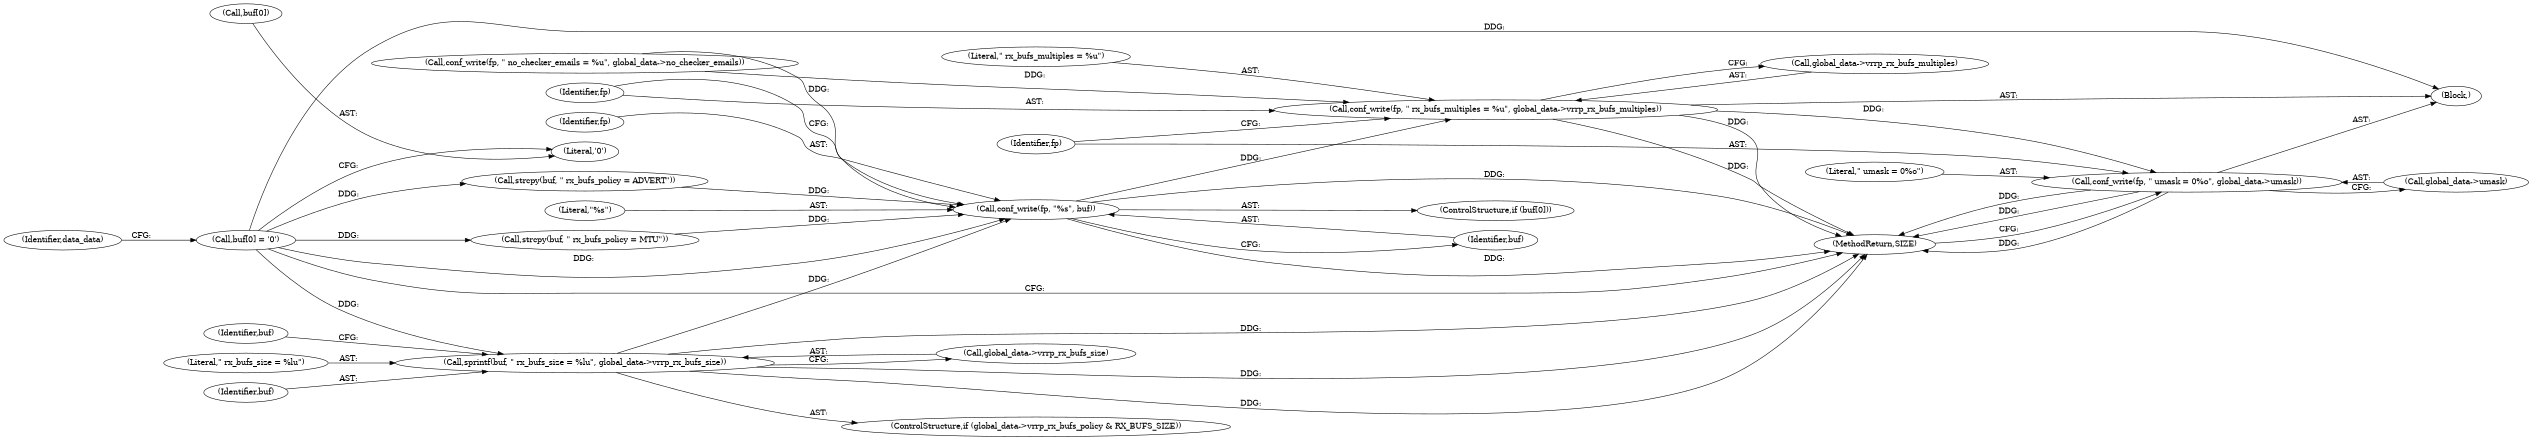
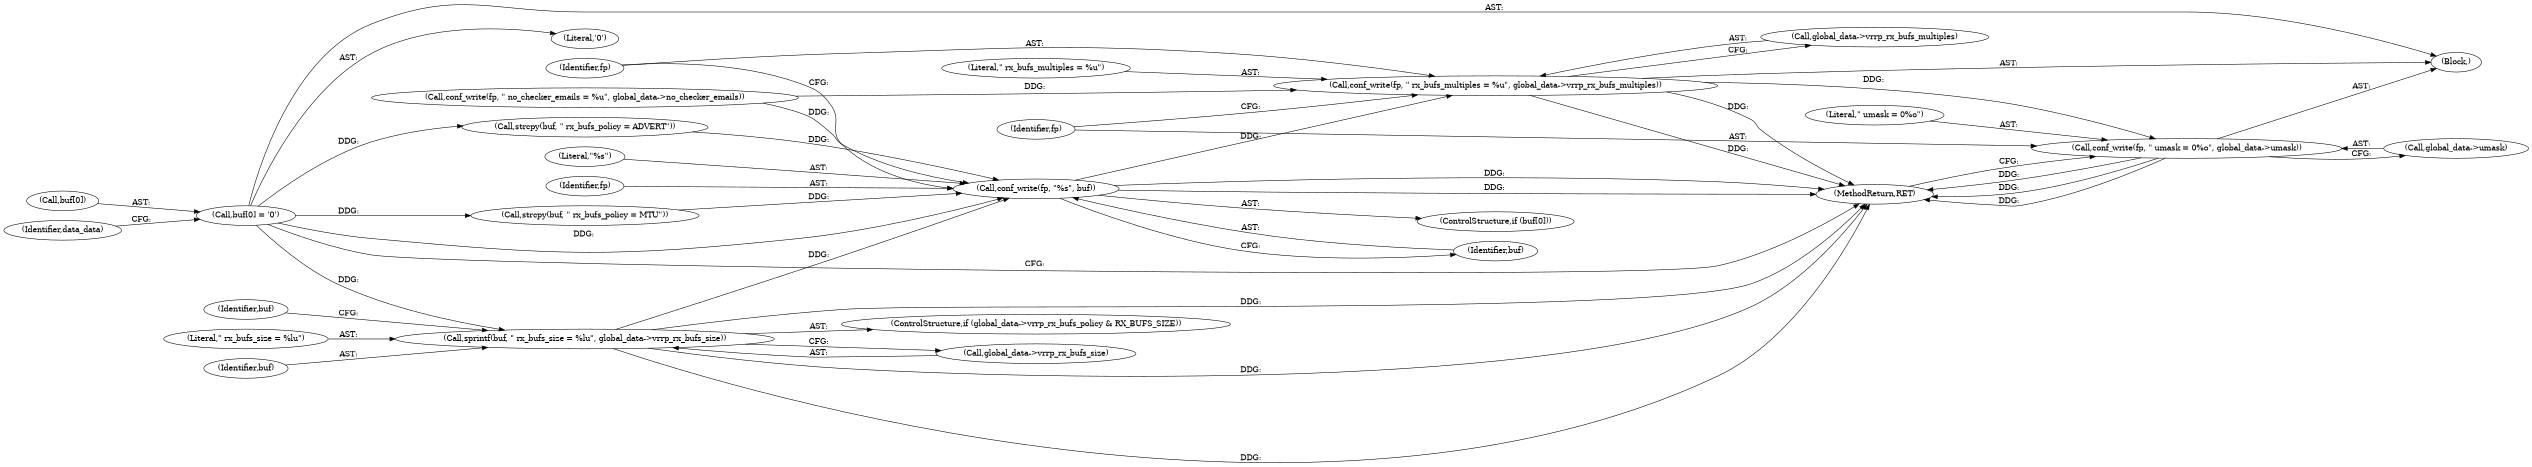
(1496, 28) -> (1496, 8)
(378, 140) -> (146, 208)
(350, 166) -> (350, 58)
(1875, 245) -> (1875, 194)
